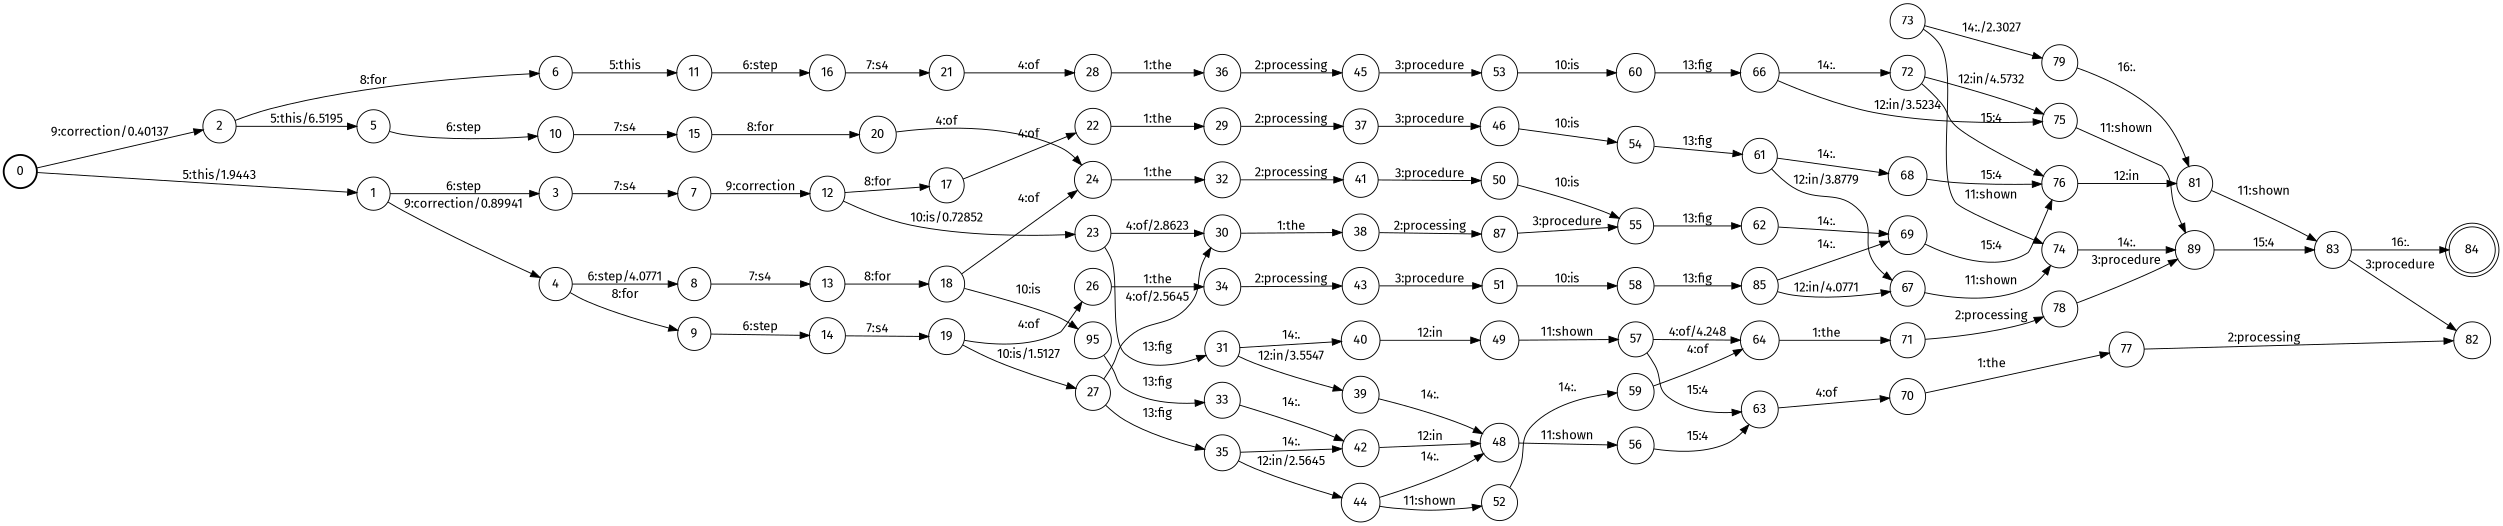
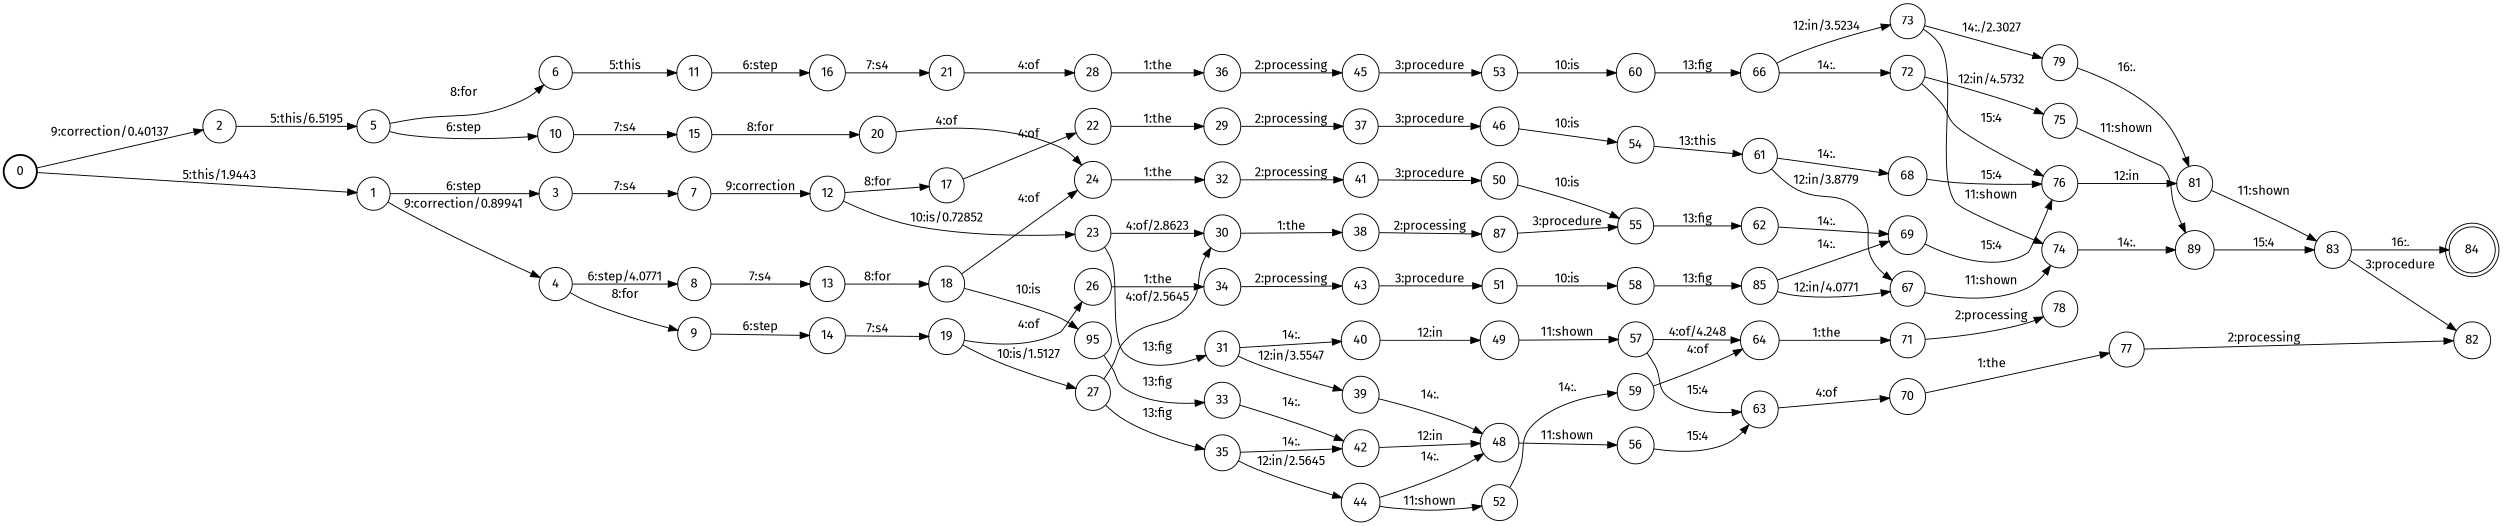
(381, 88) -> (466, 115)
(1903, 117) -> (1828, 42)
(1698, 142) -> (1698, 142)
(2124, 284) -> none
